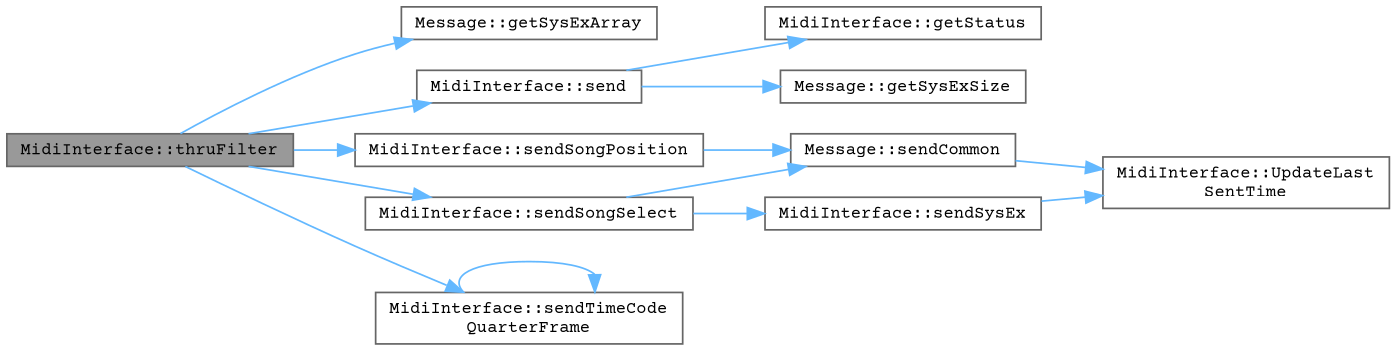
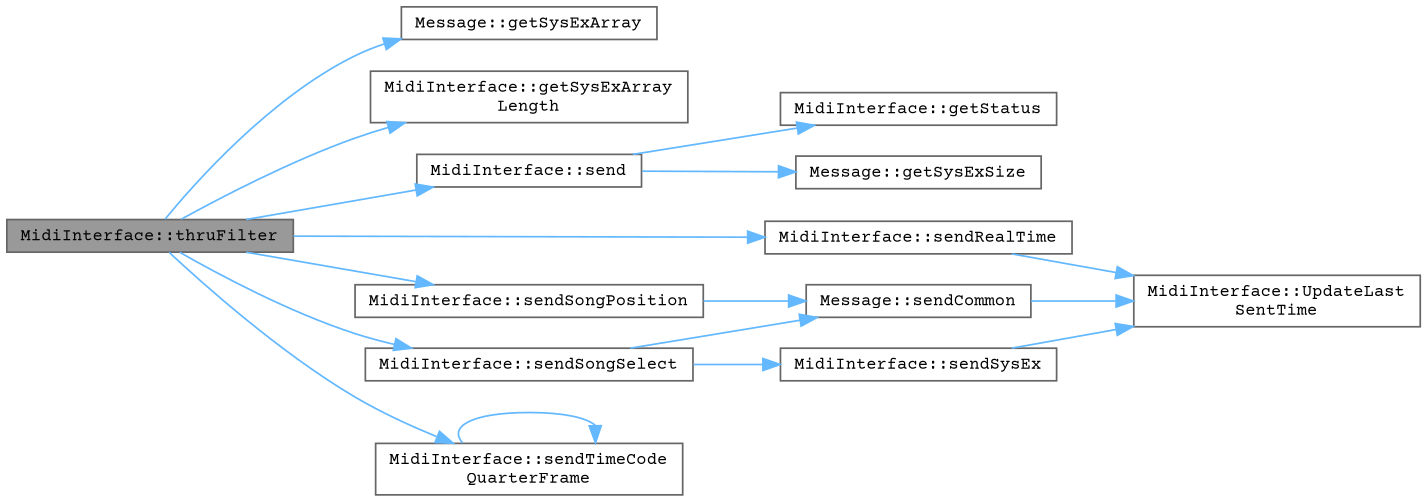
none -> (529, 97)
none -> (919, 238)
